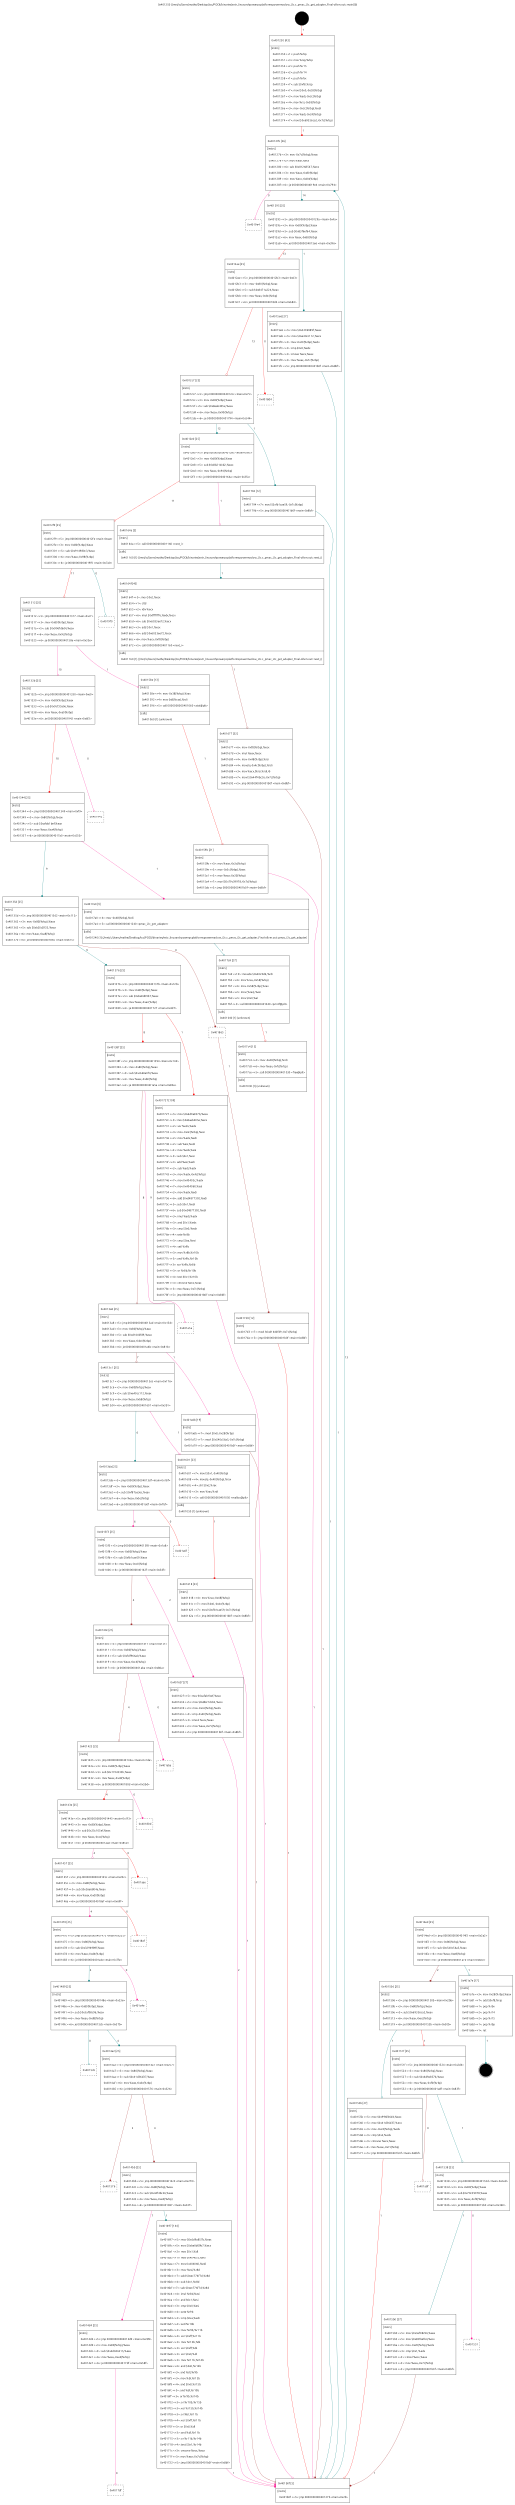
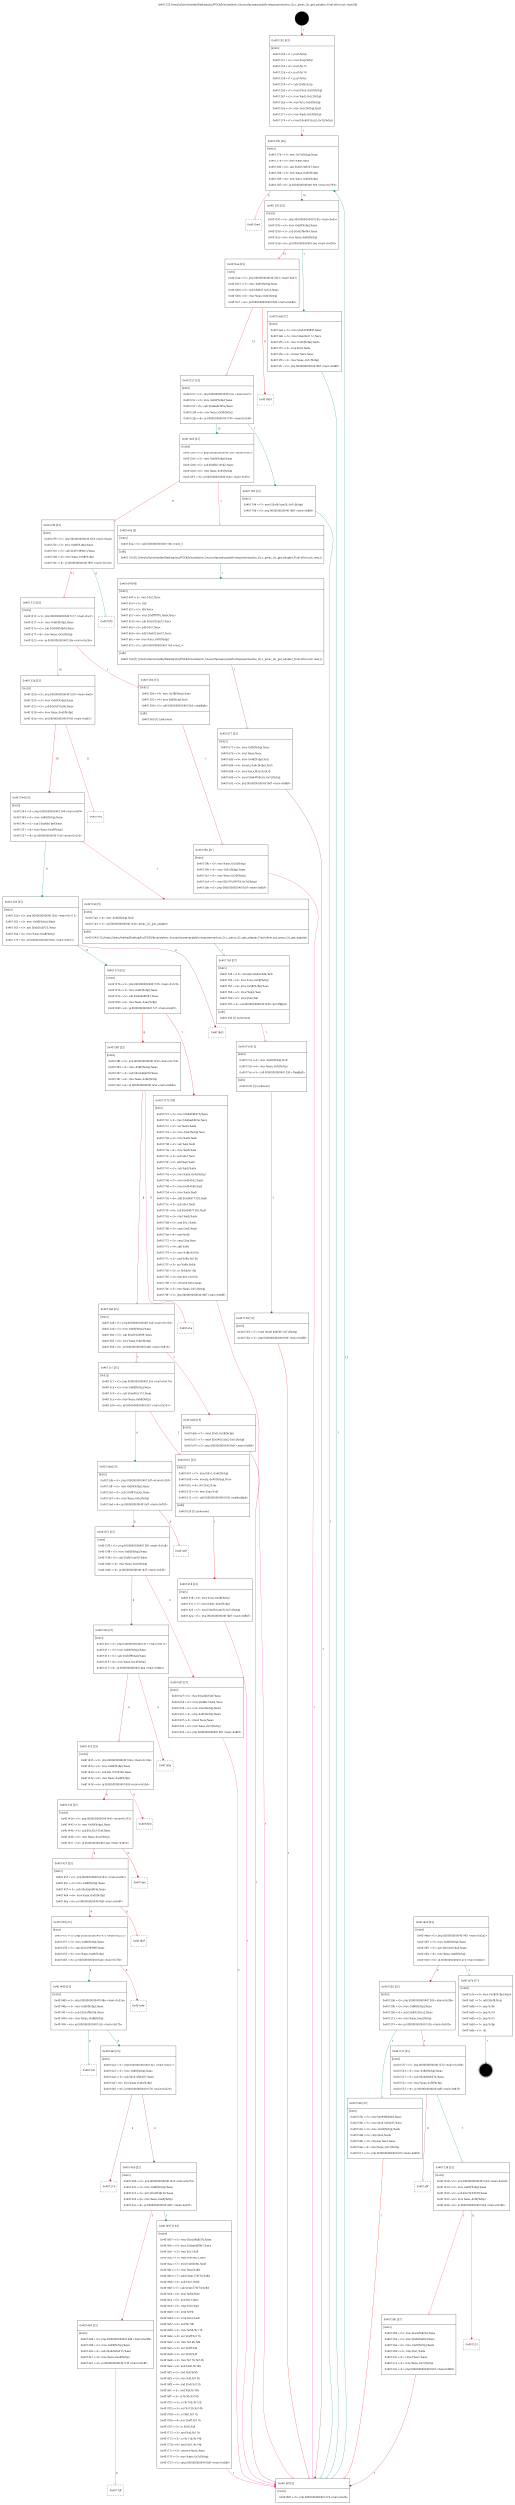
(243, 1175) -> (272, 1201)
(446, 2262) -> (446, 2262)
